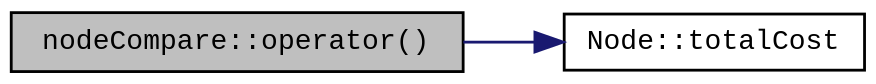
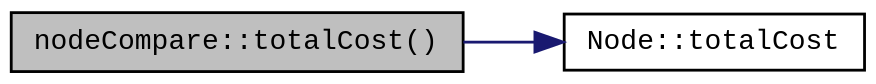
(237, 42) -> (237, 42)
